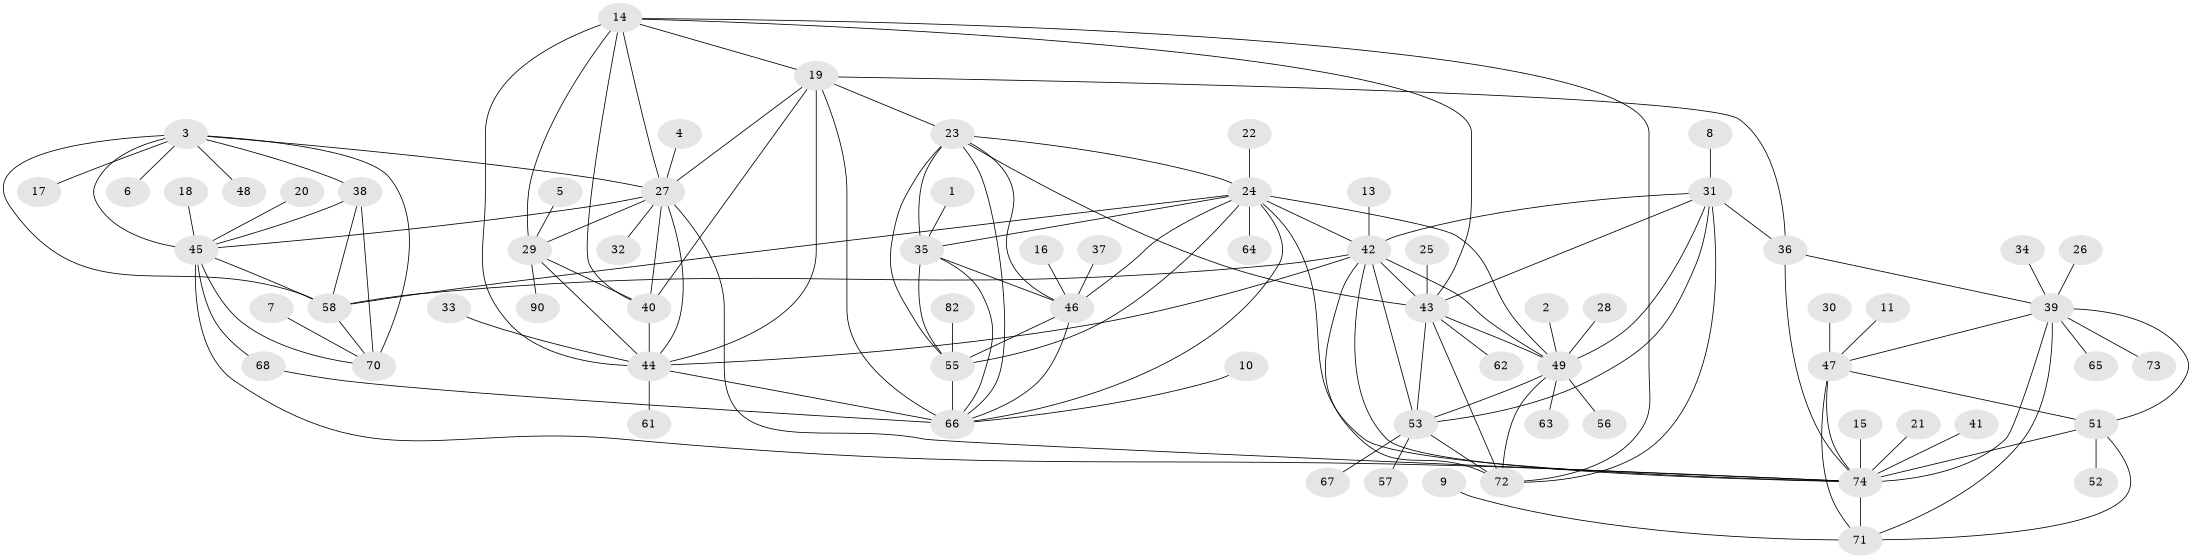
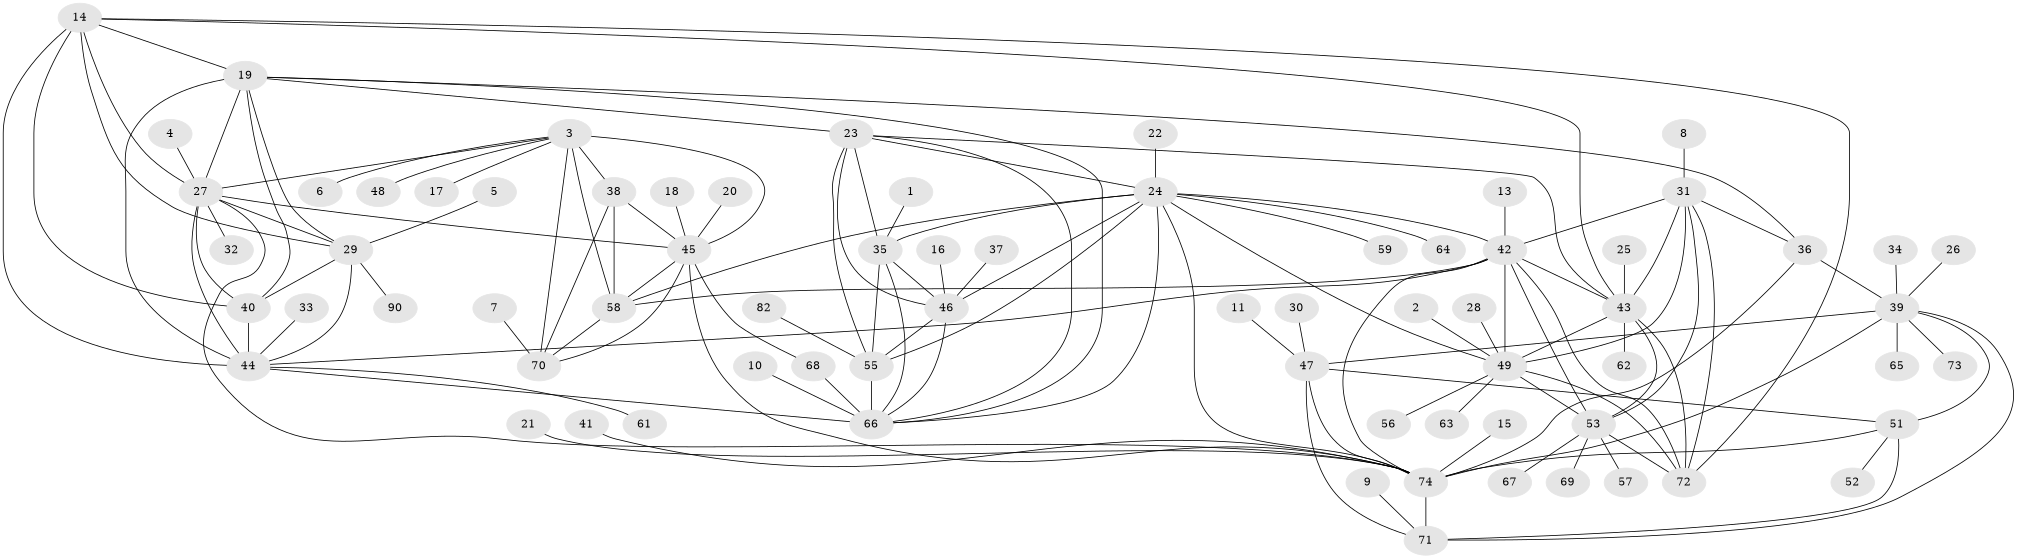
none -> (275, 171)
none -> (1386, 250)
none -> (1568, 483)
